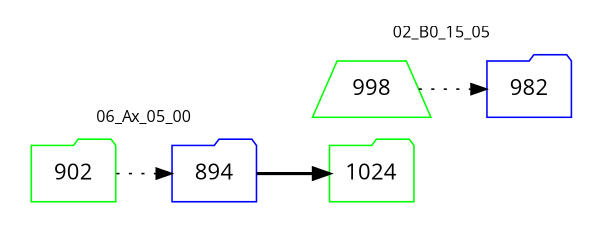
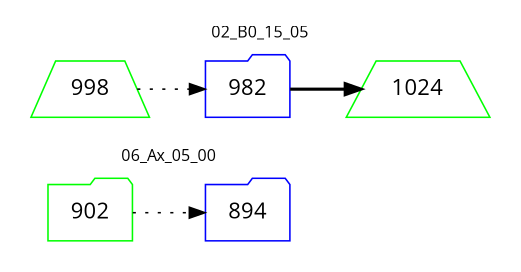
(285, 174) -> (317, 89)
(372, 174) -> (418, 89)
